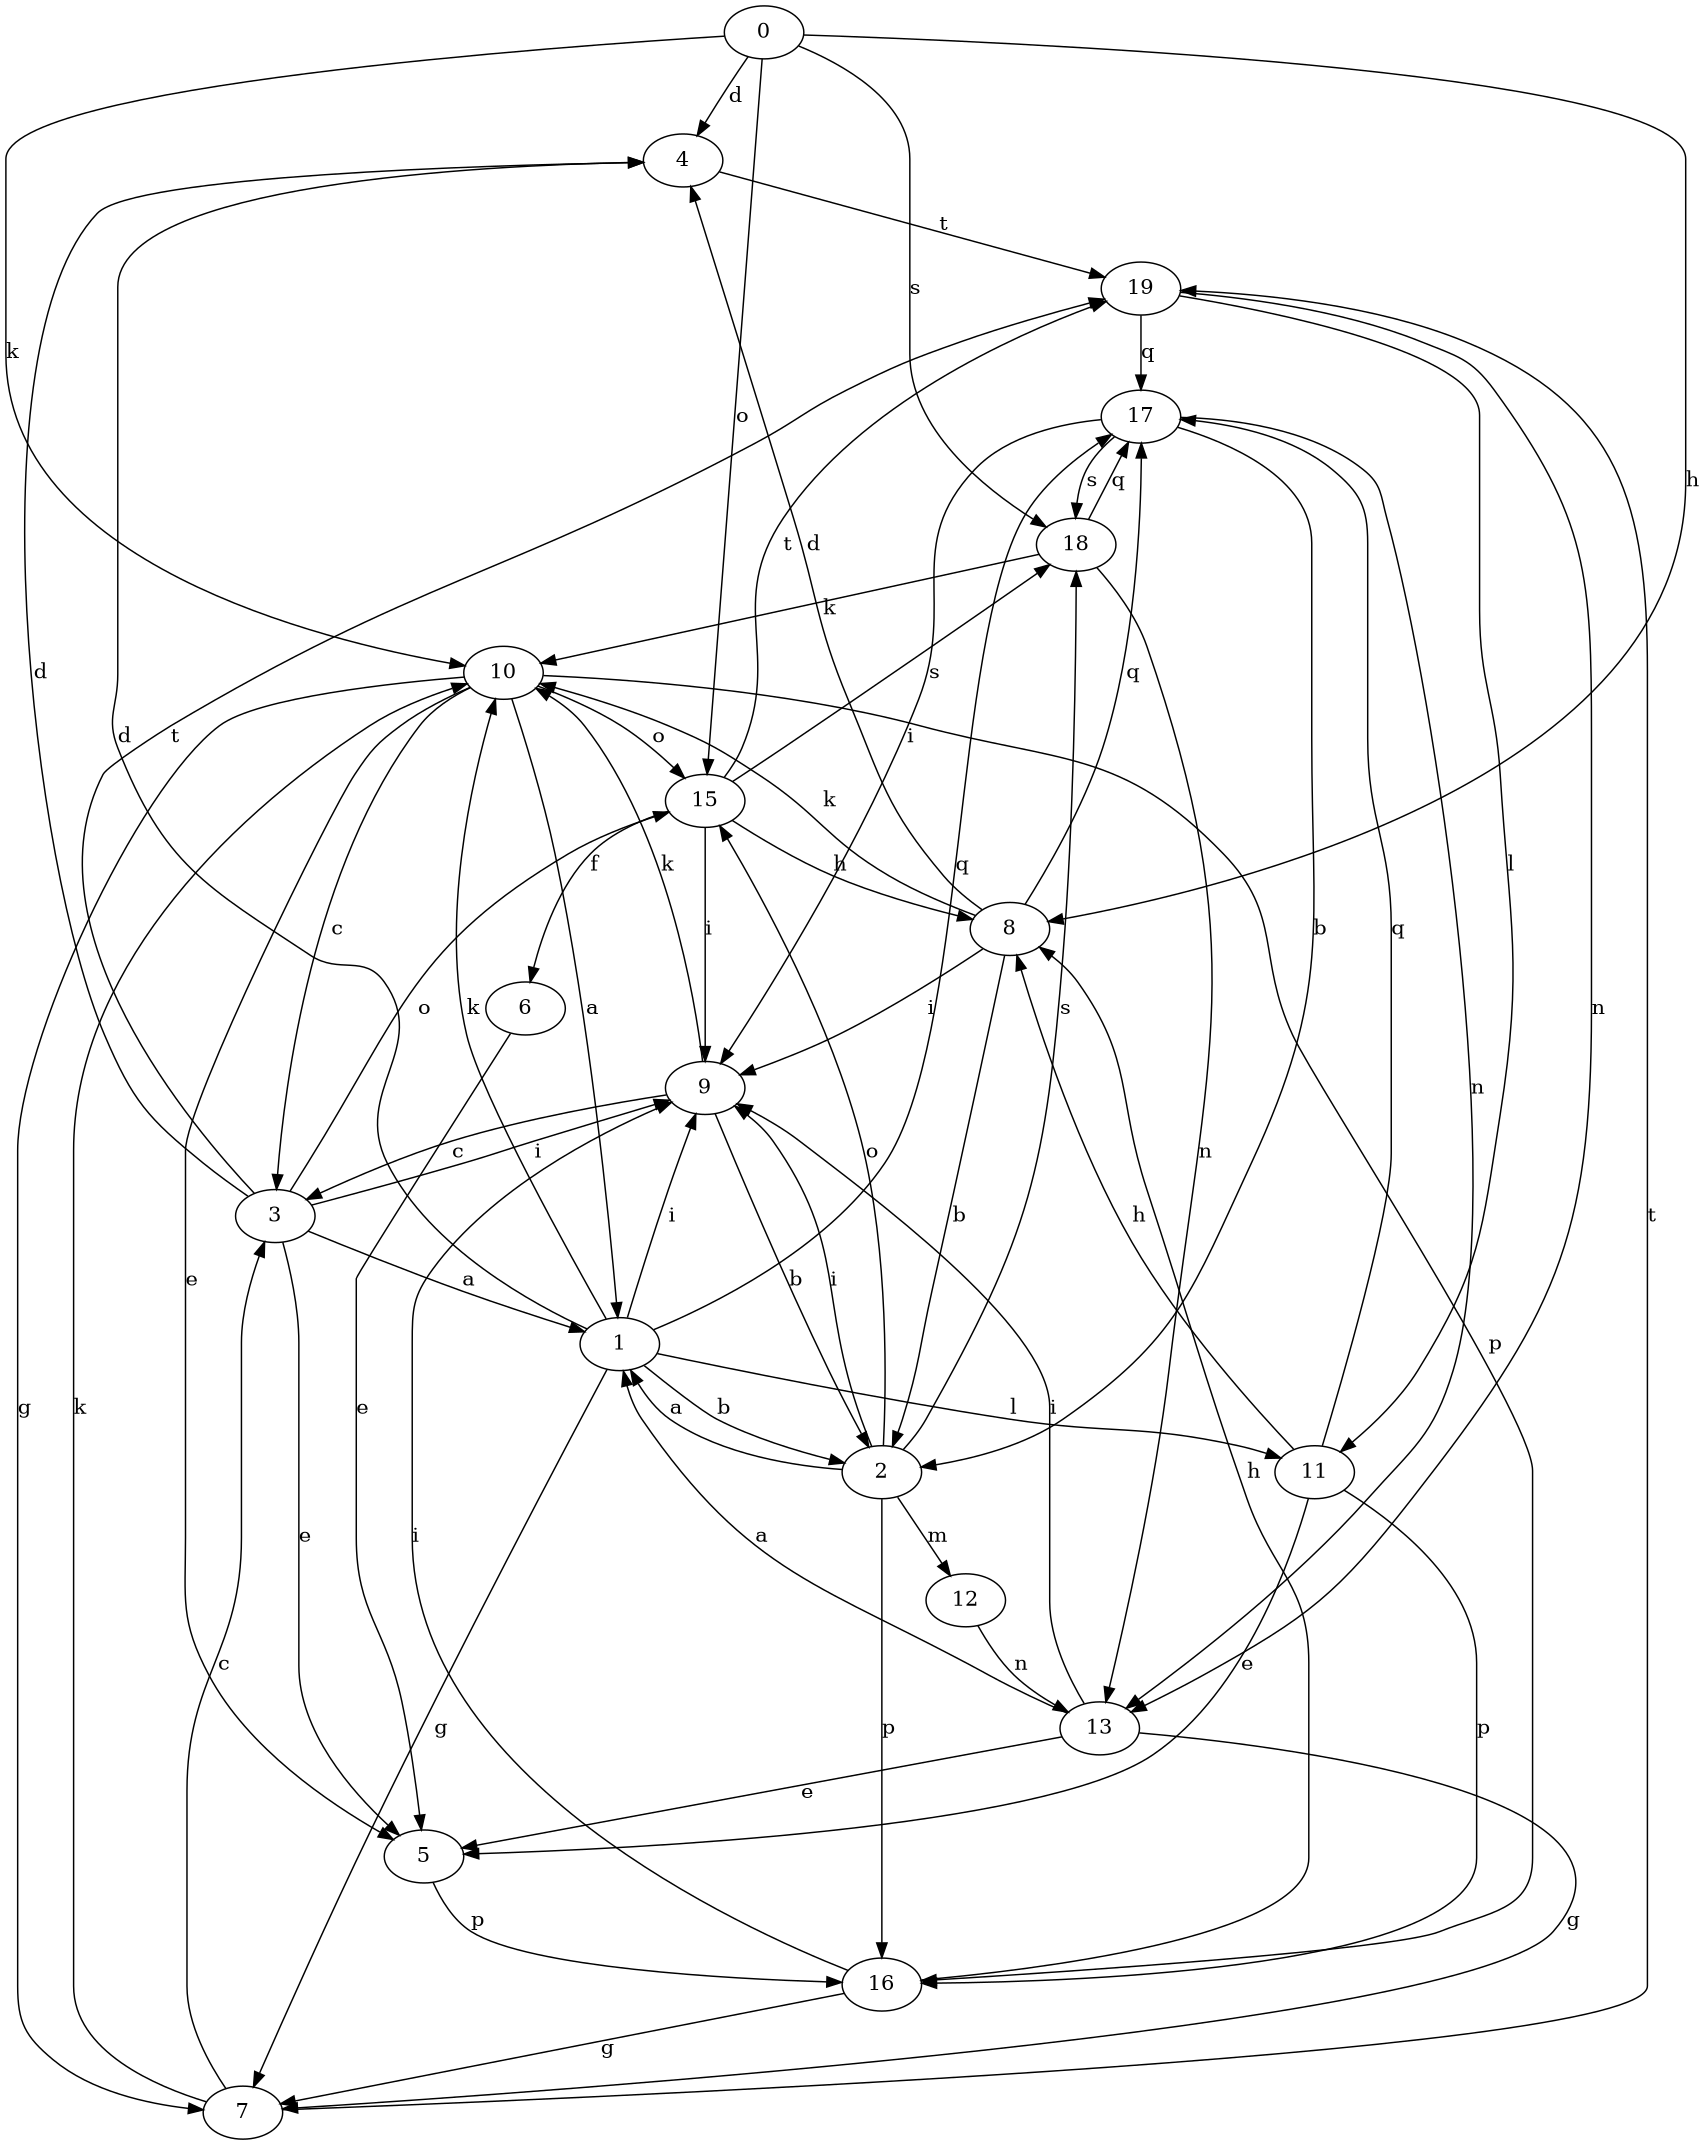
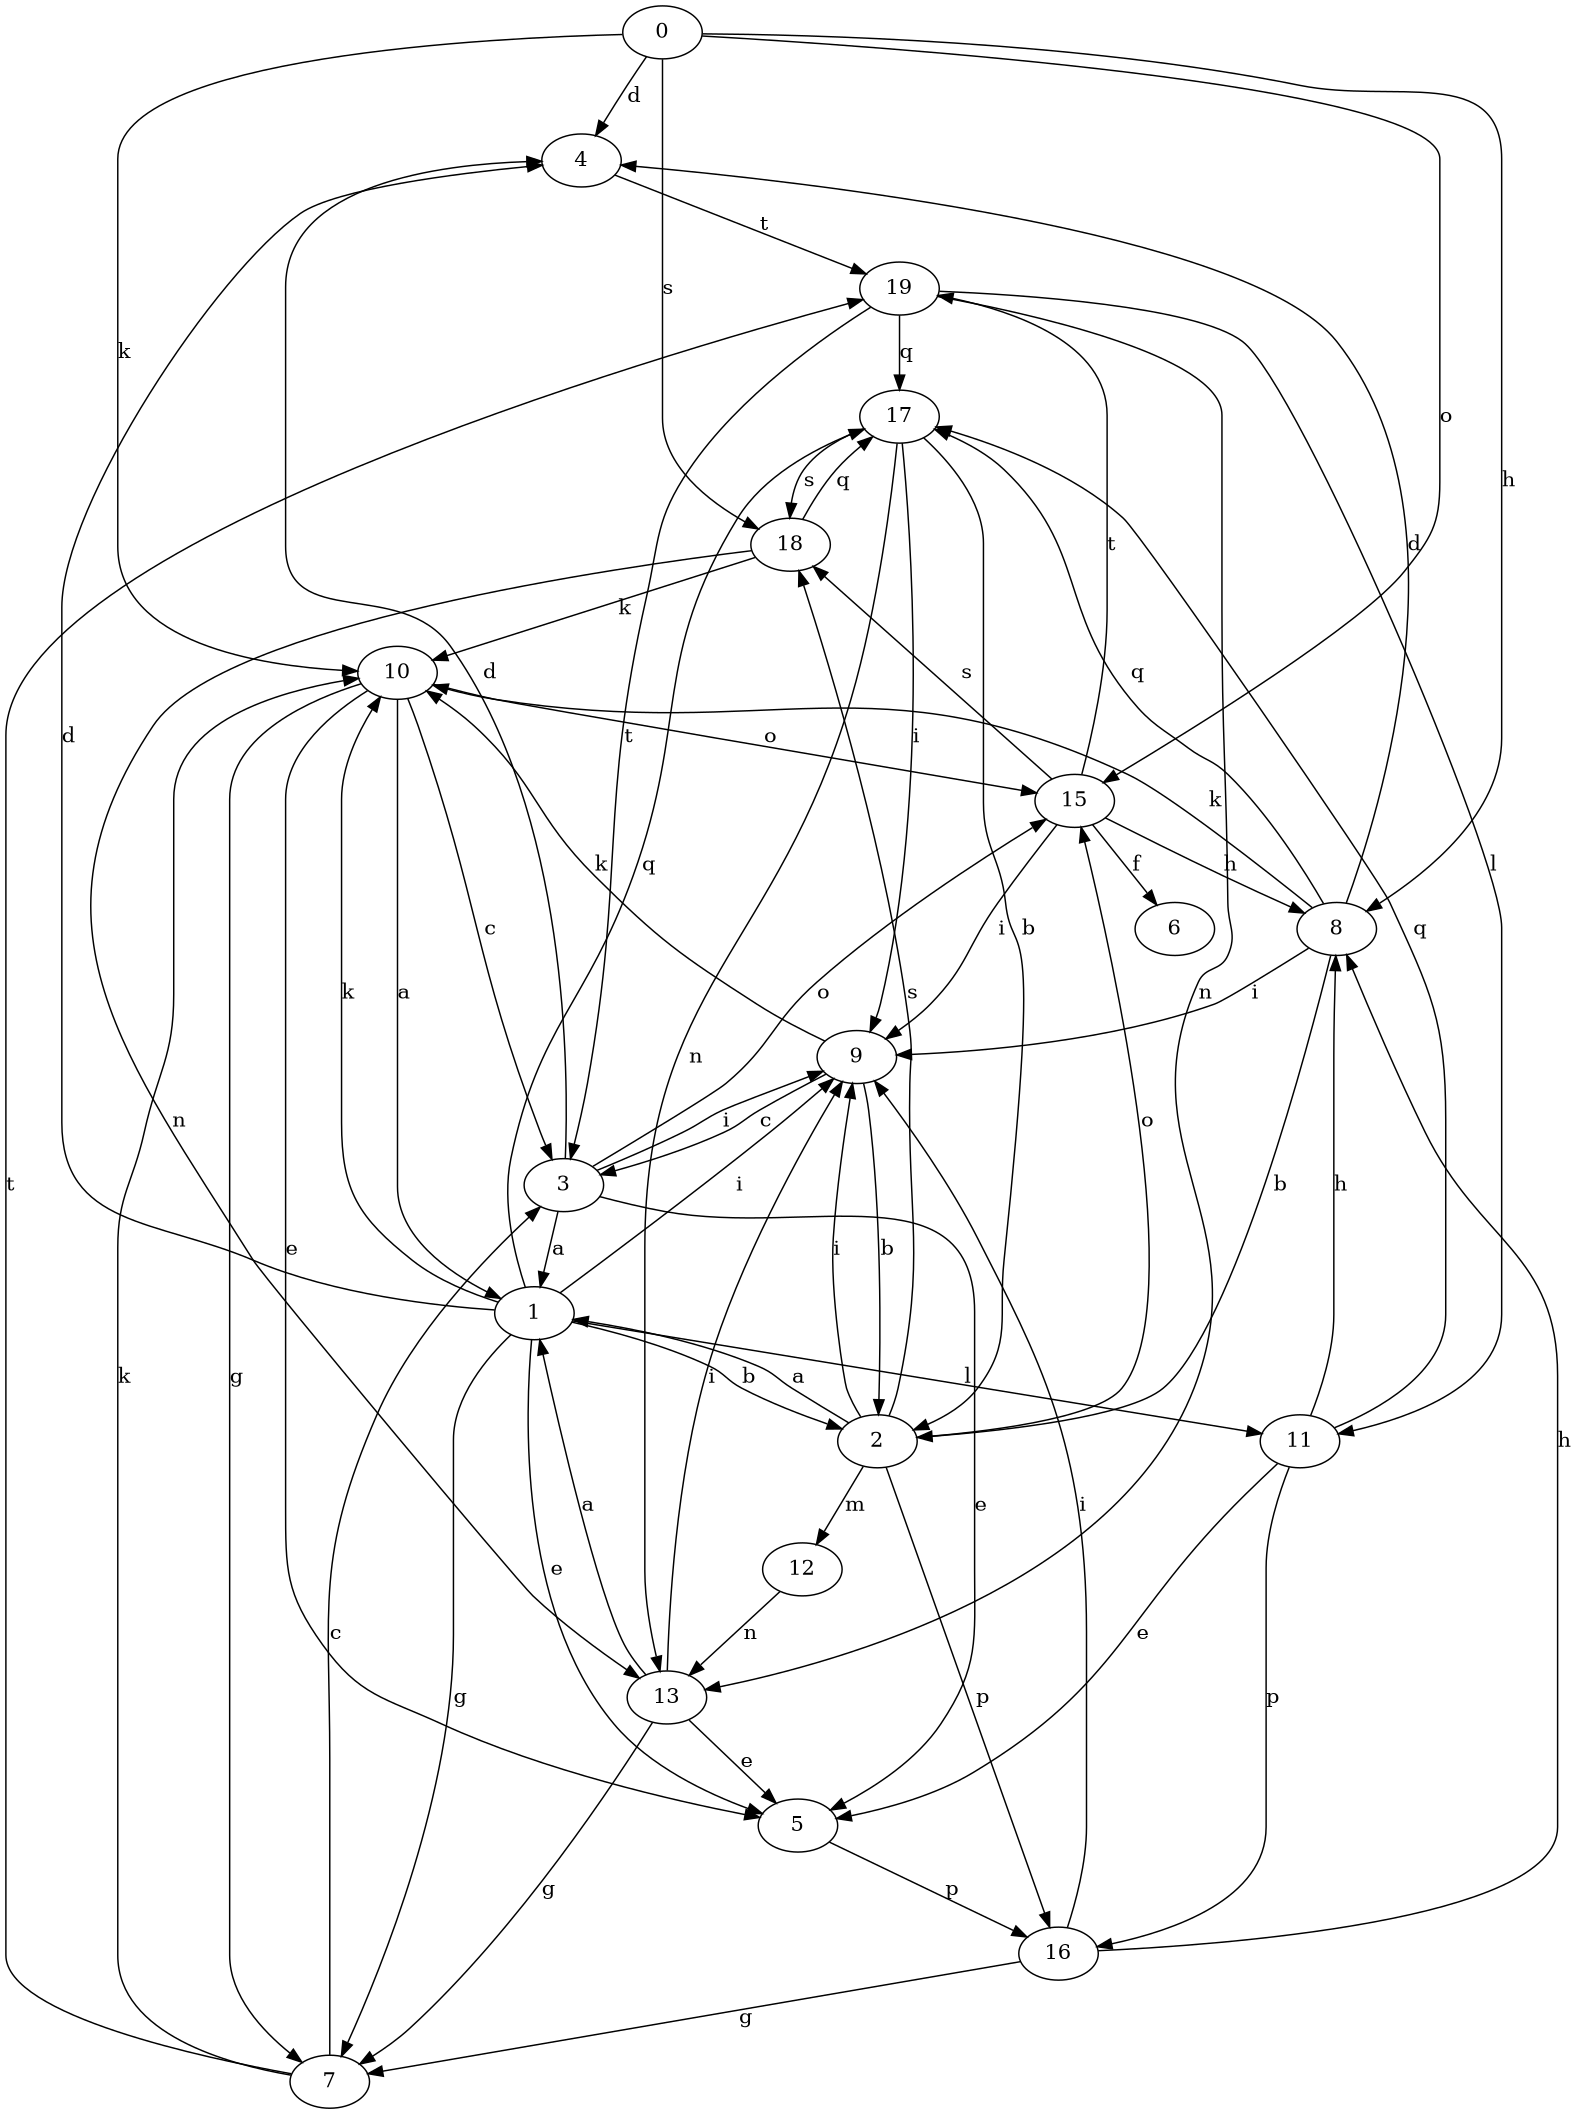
(373, 618) -> (630, 681)
(1448, 1296) -> none
(356, 1406) -> (550, 1591)
